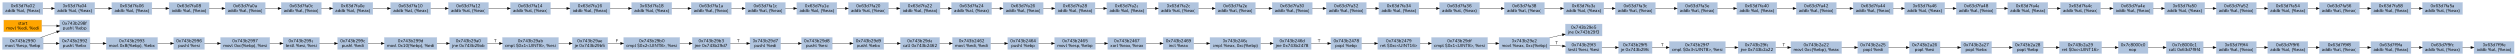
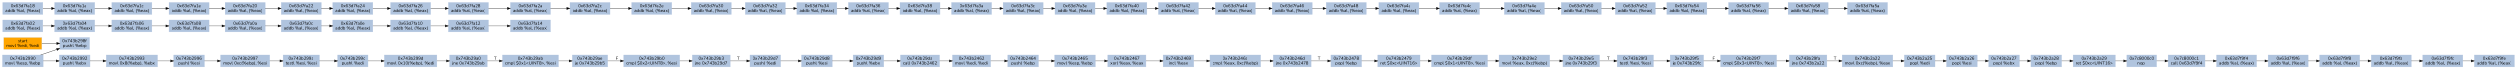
(590, 8) -> none
(1662, 45) -> (1714, 59)
(1556, 46) -> (1607, 61)
